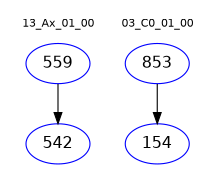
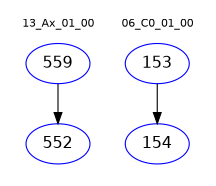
(158, 24) -> (158, 24)
(157, 64) -> (157, 64)
(58, 144) -> (58, 144)
